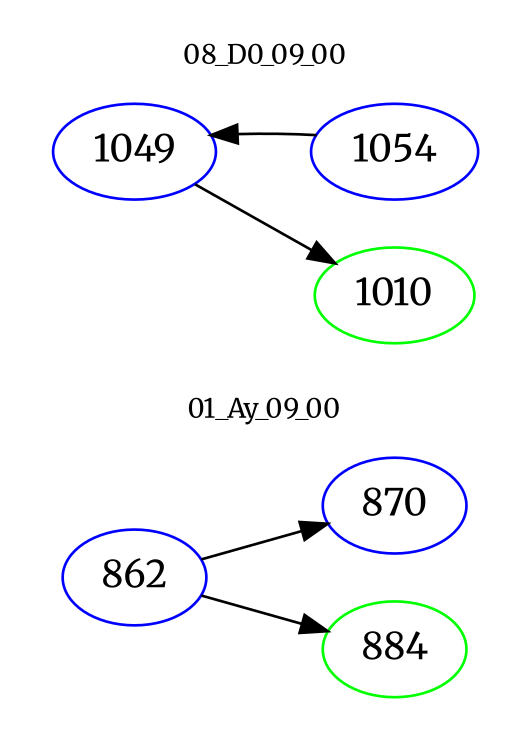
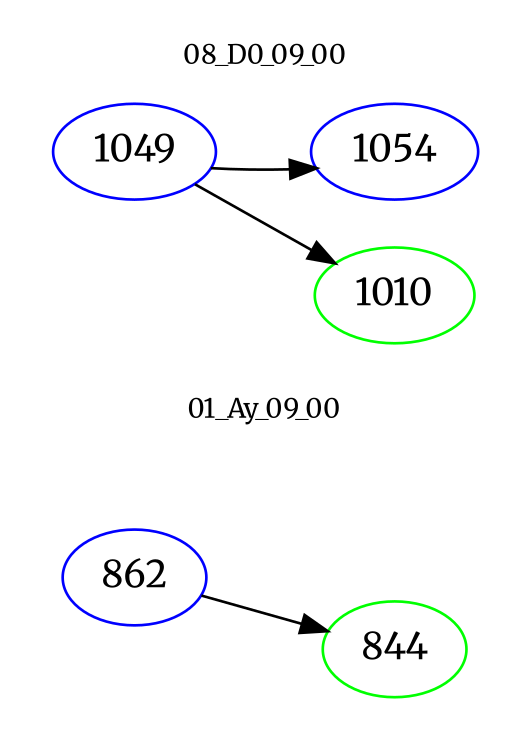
(277, 134) -> (250, 170)
(395, 506) -> none
(395, 649) -> (395, 649)
